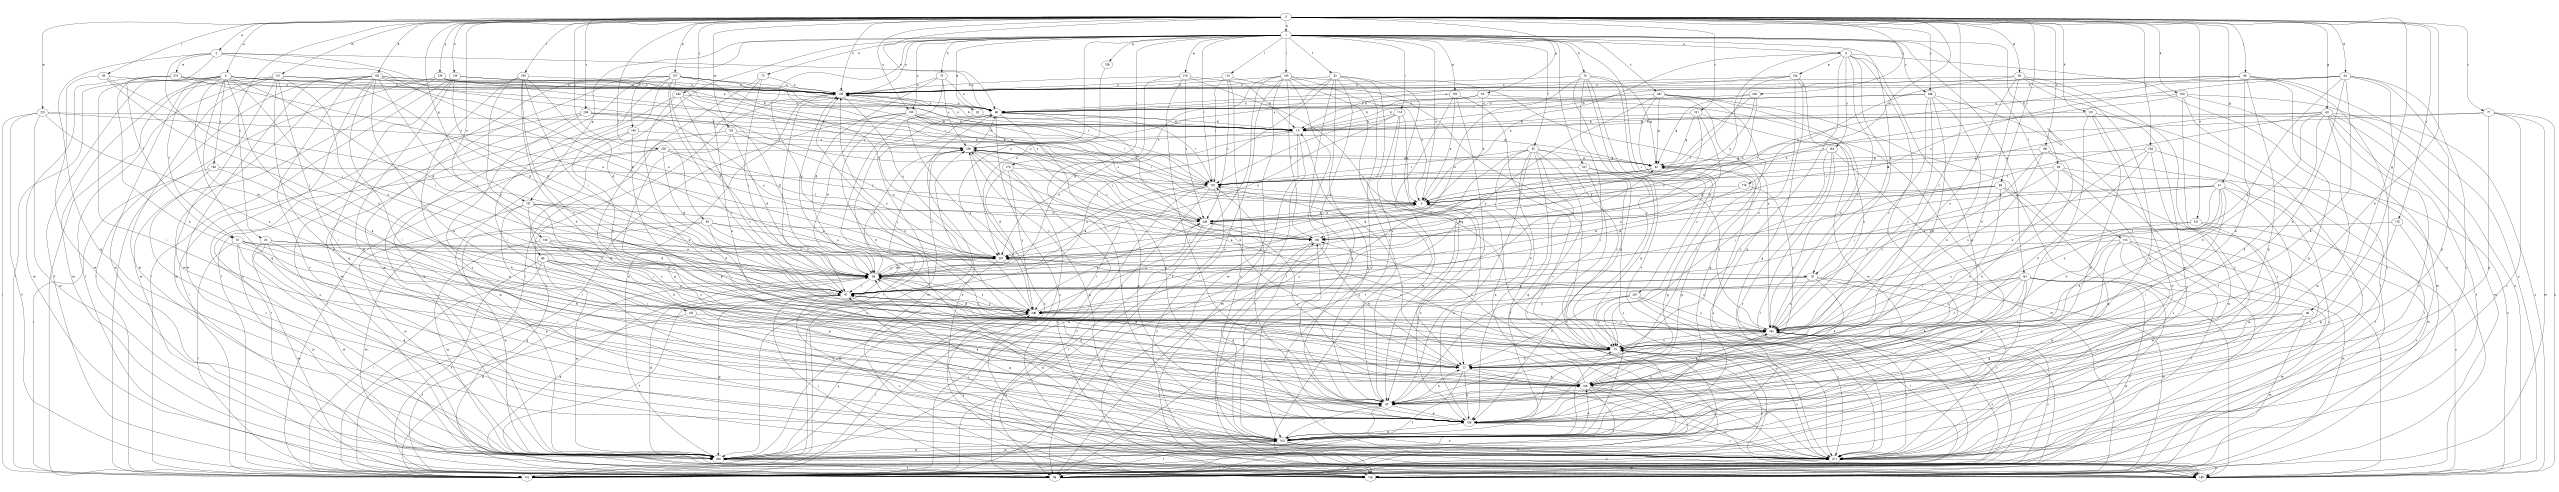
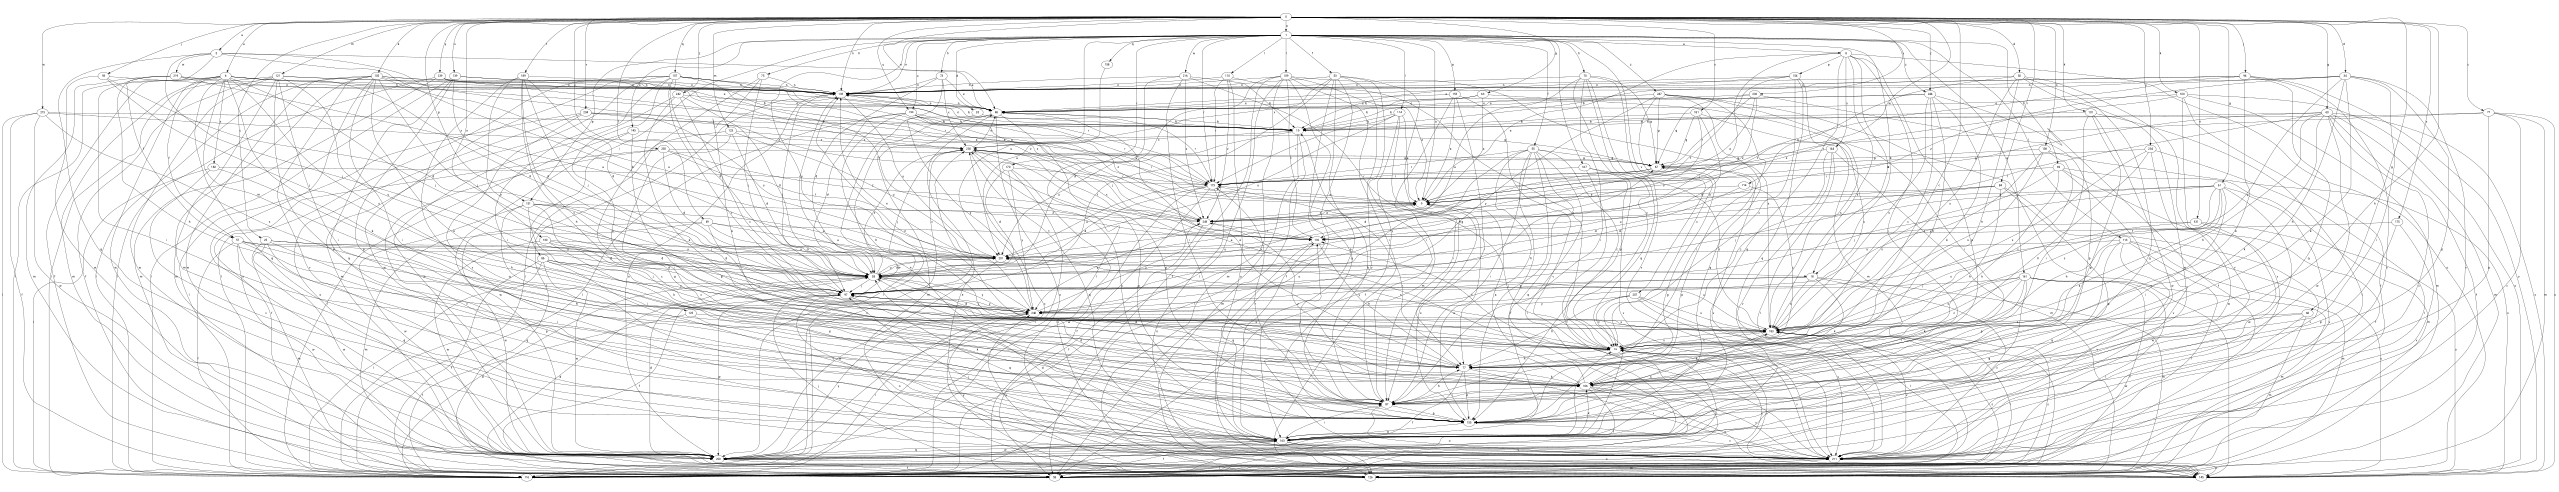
(1978, 366) -> (2013, 335)
